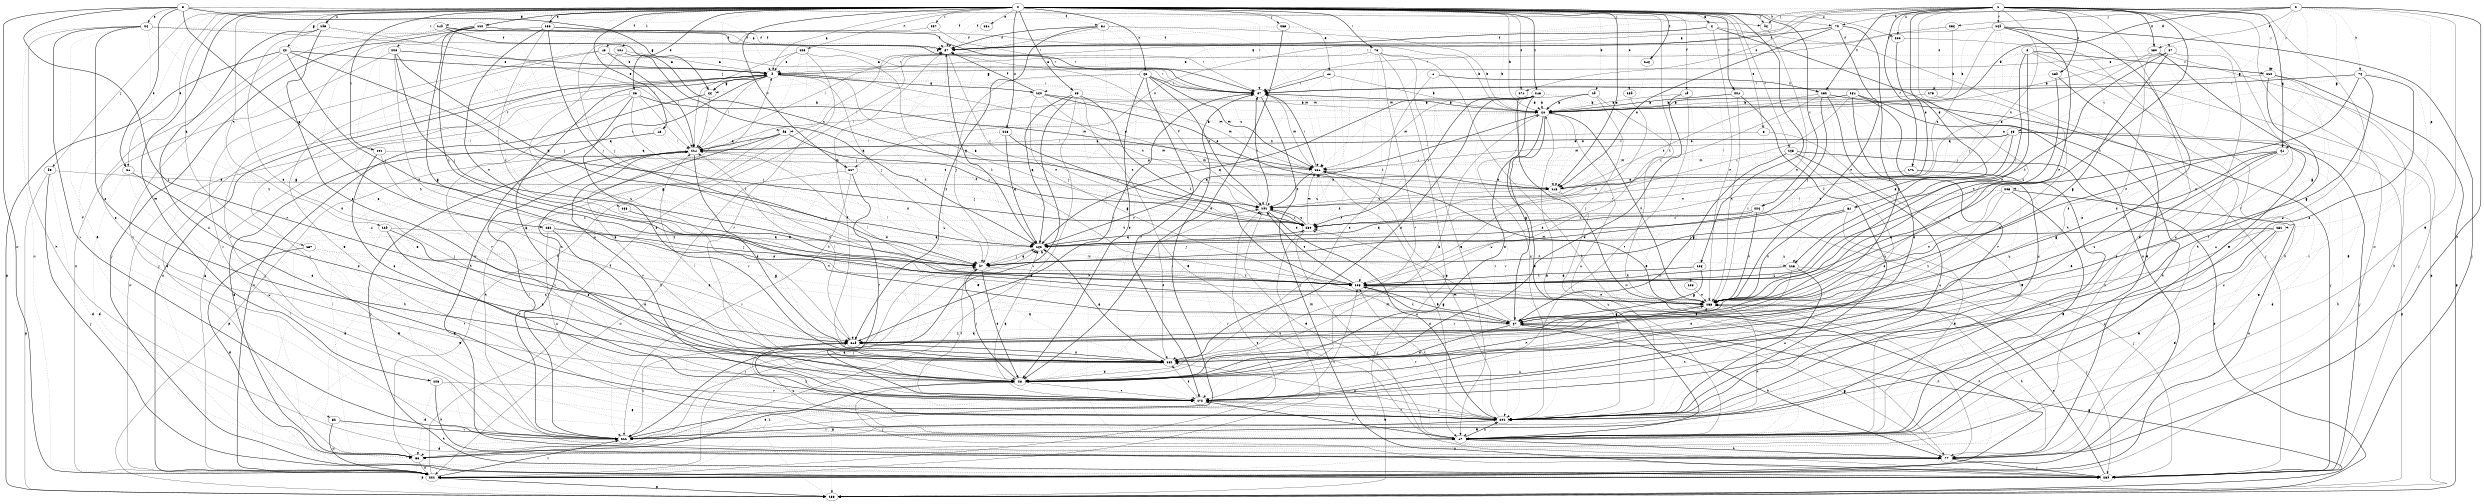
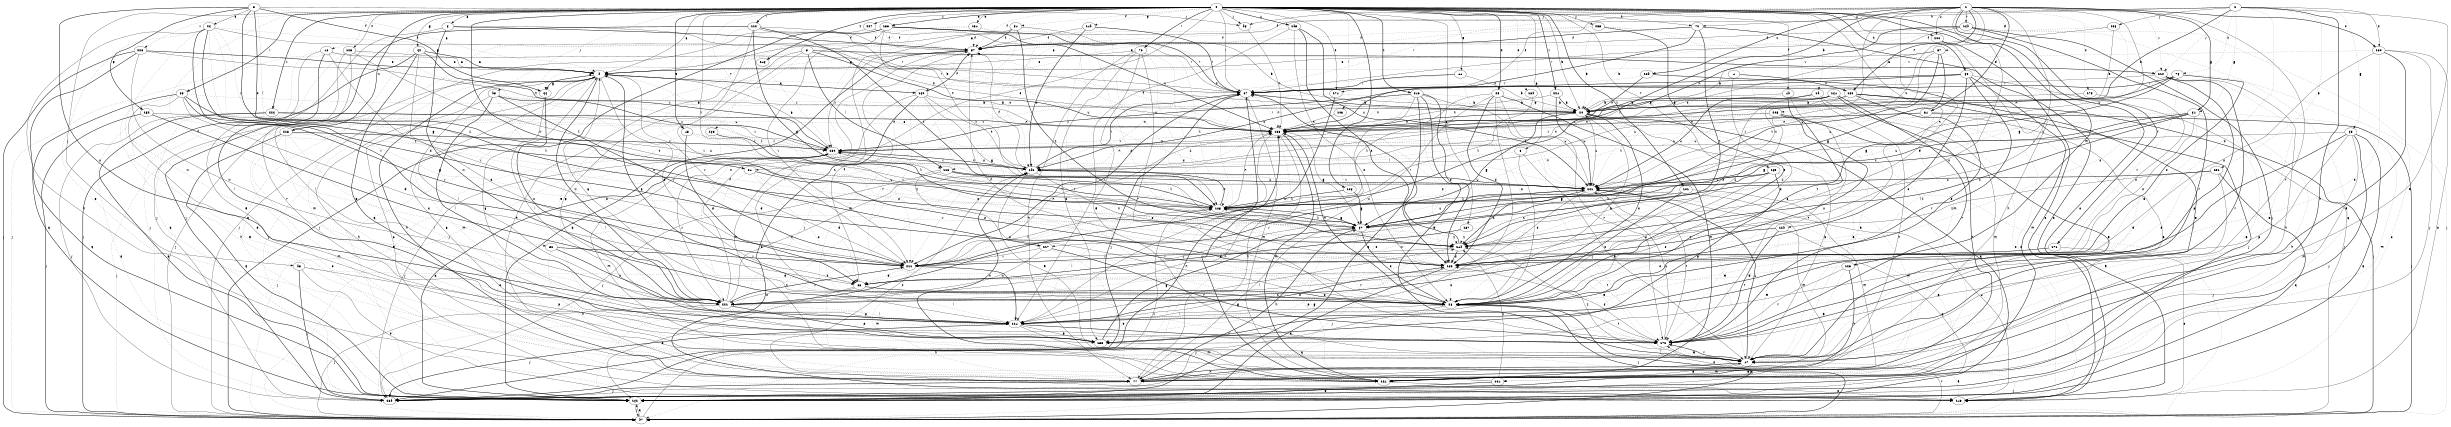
(1151, 12) -> (1225, 53)
none -> (1276, 110)
(1184, 121) -> (982, 105)
(651, 379) -> (1630, 377)
